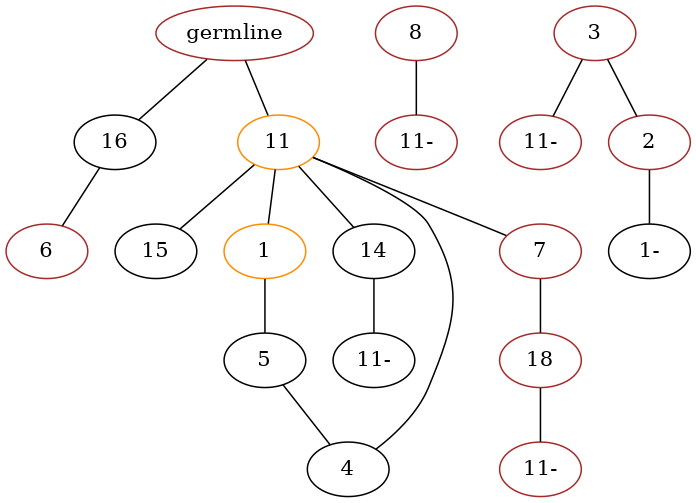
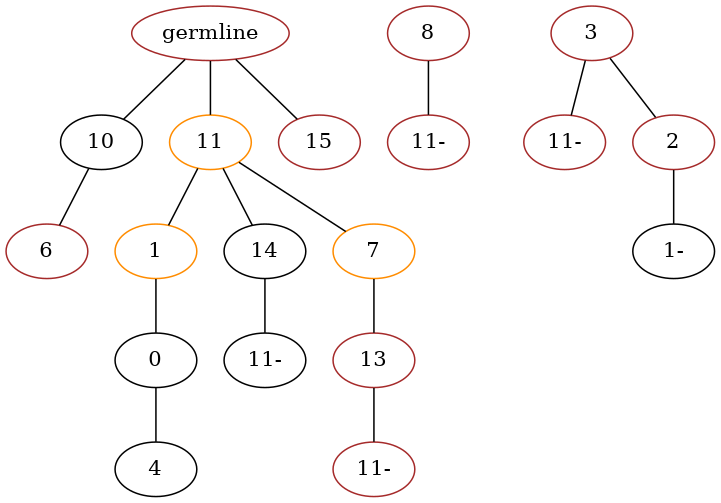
(115, 142) -> (101, 142)
(217, 197) -> (266, 89)
(156, 251) -> (319, 142)
(540, 251) -> (374, 251)
(451, 279) -> none
(265, 360) -> (156, 360)
(540, 360) -> (374, 360)
